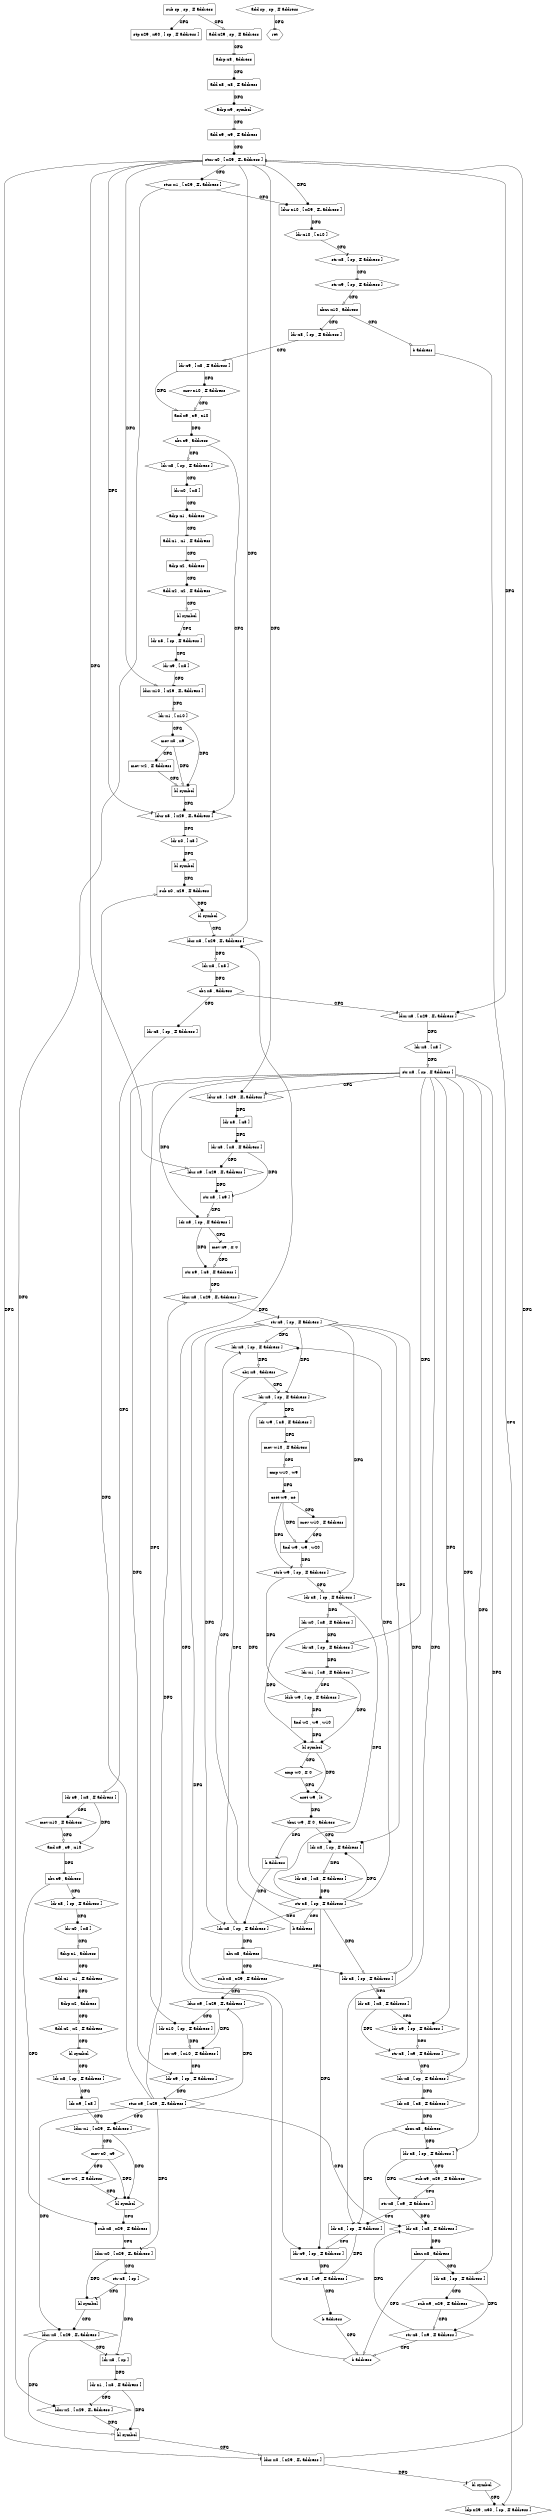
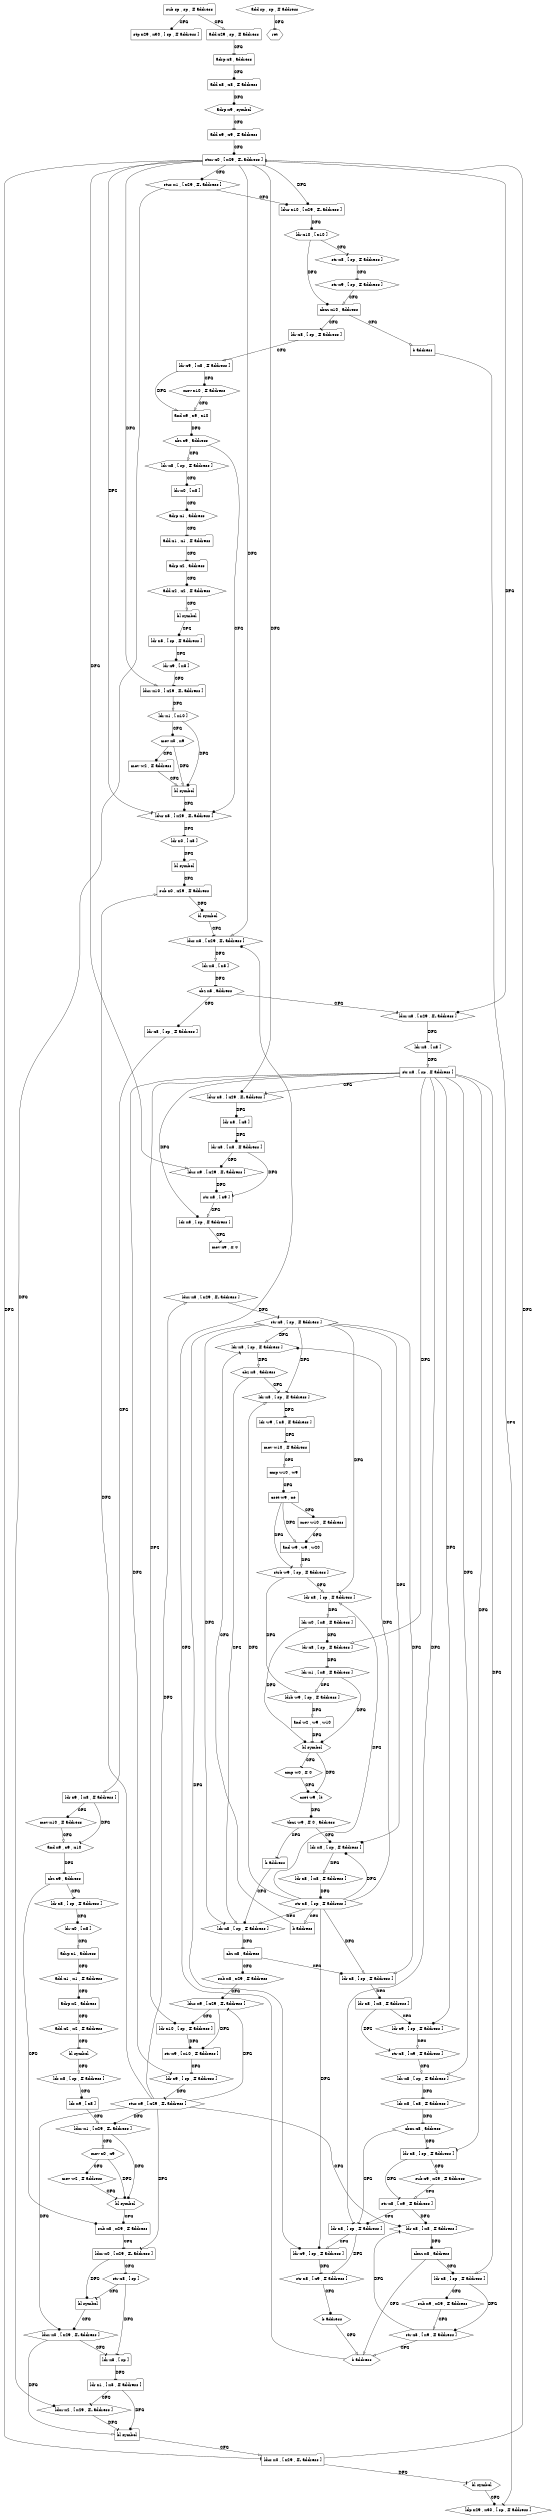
none -> (308, 275)
(211, 1272) -> none
(188, 2040) -> (188, 2040)
(138, 2116) -> (138, 2116)
